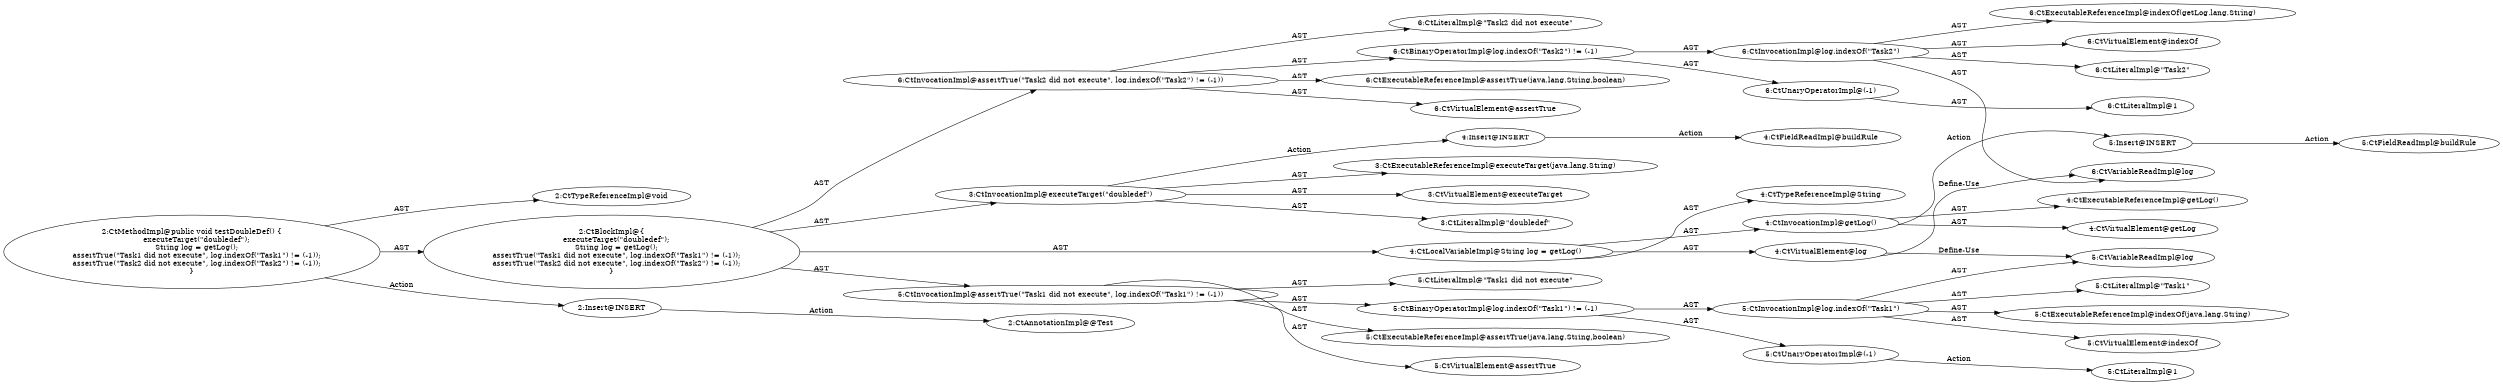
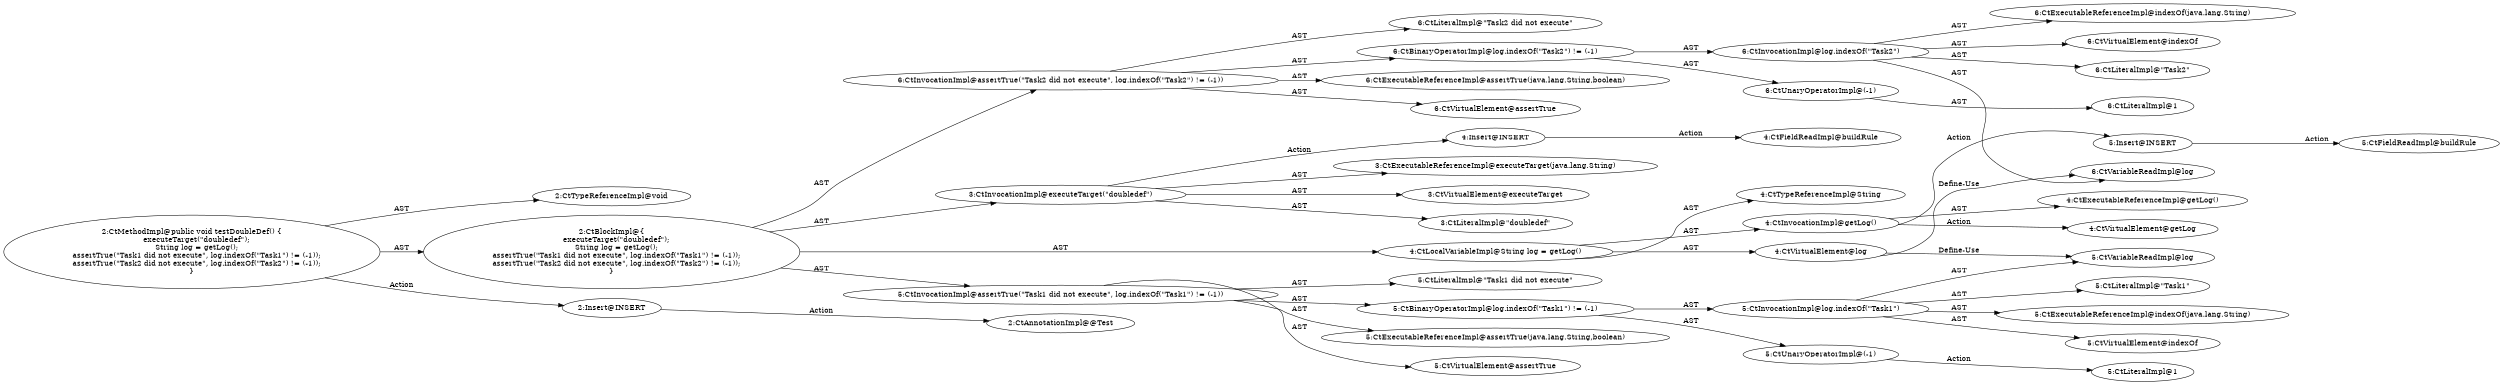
(2143, 13) -> (2143, 13)
(1959, 222) -> (1959, 222)
